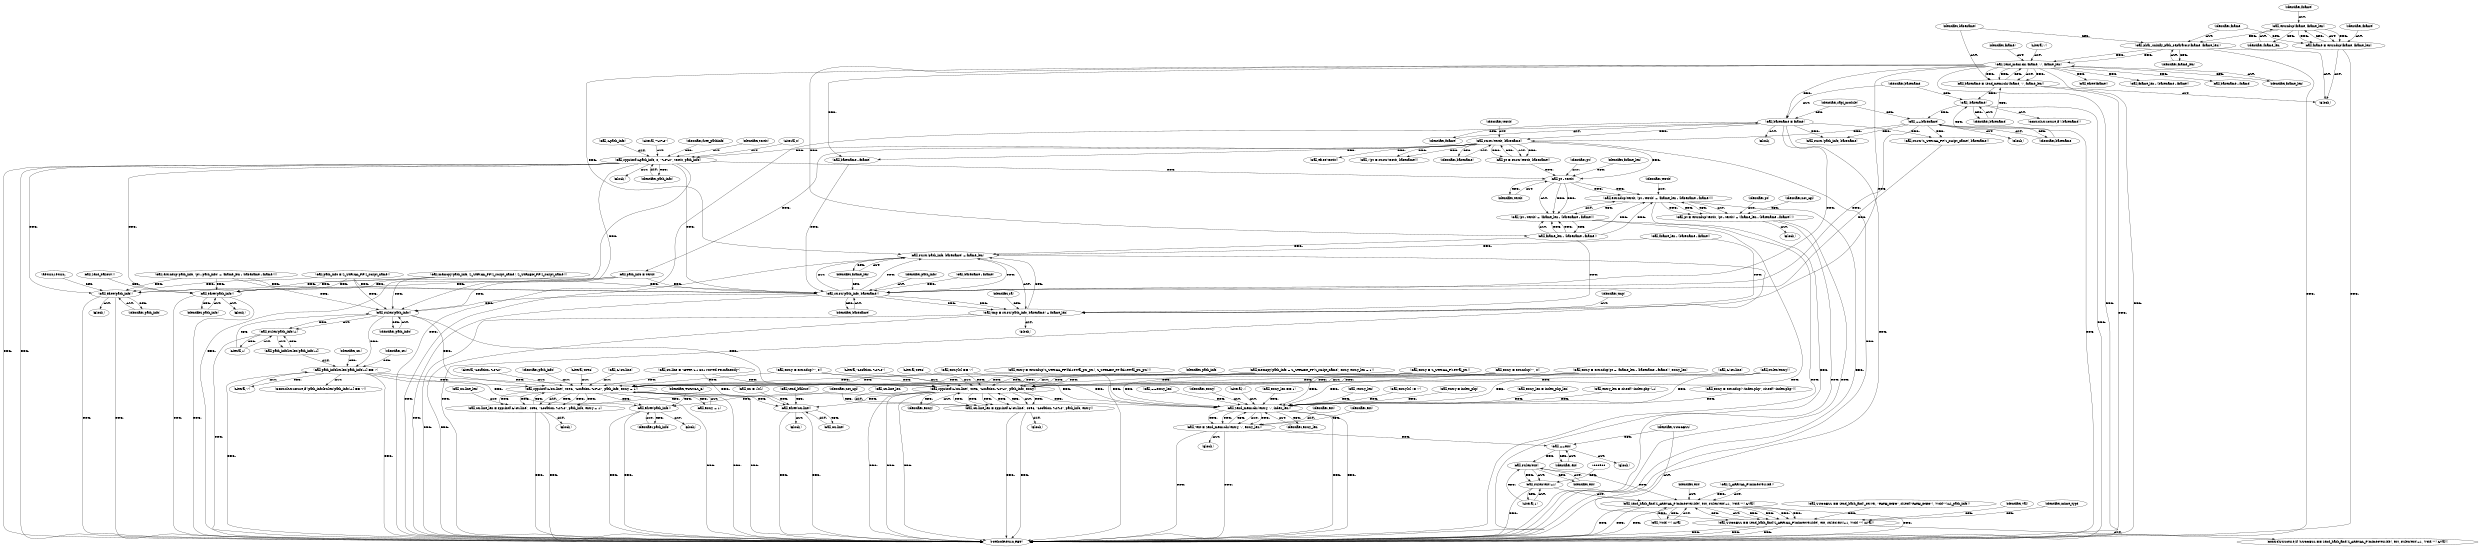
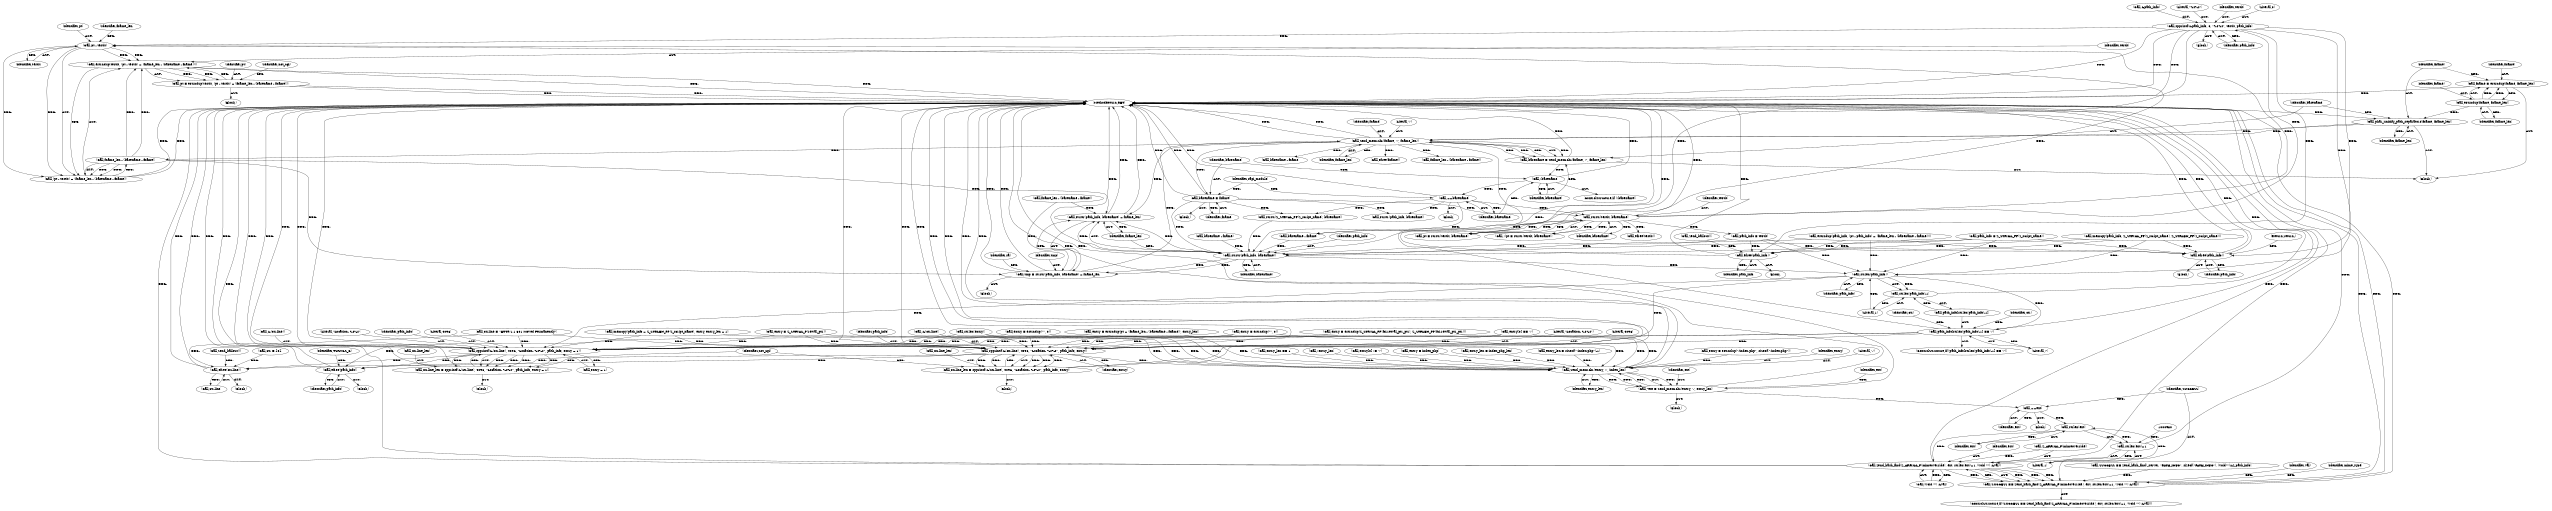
(706, 141) -> none
(1723, 303) -> (1162, 165)
(1158, 389) -> none
(2224, 536) -> (1754, 104)
